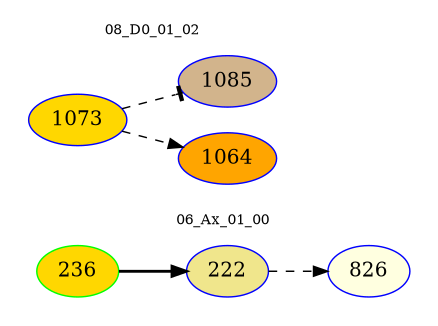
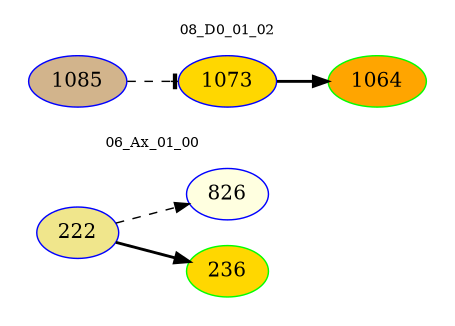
(149, 102) -> (149, 81)
(145, 137) -> (295, 81)
(228, 158) -> (377, 81)
(145, 271) -> (145, 250)
